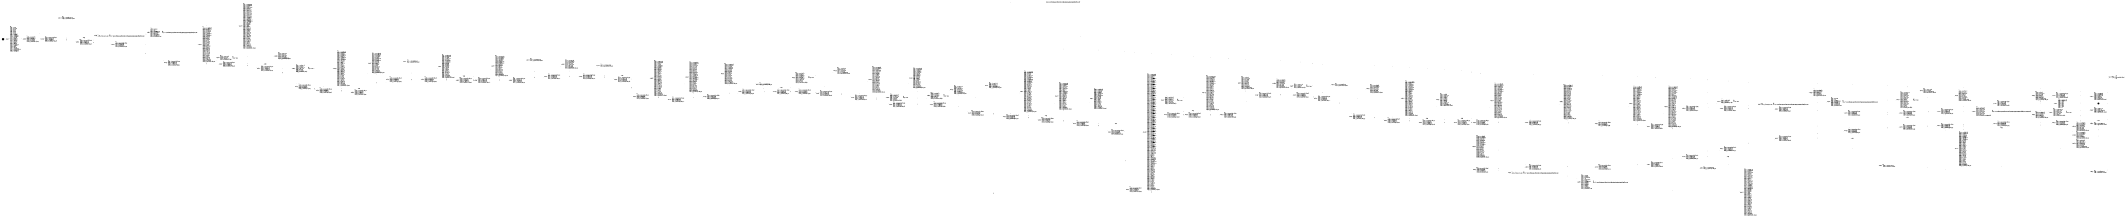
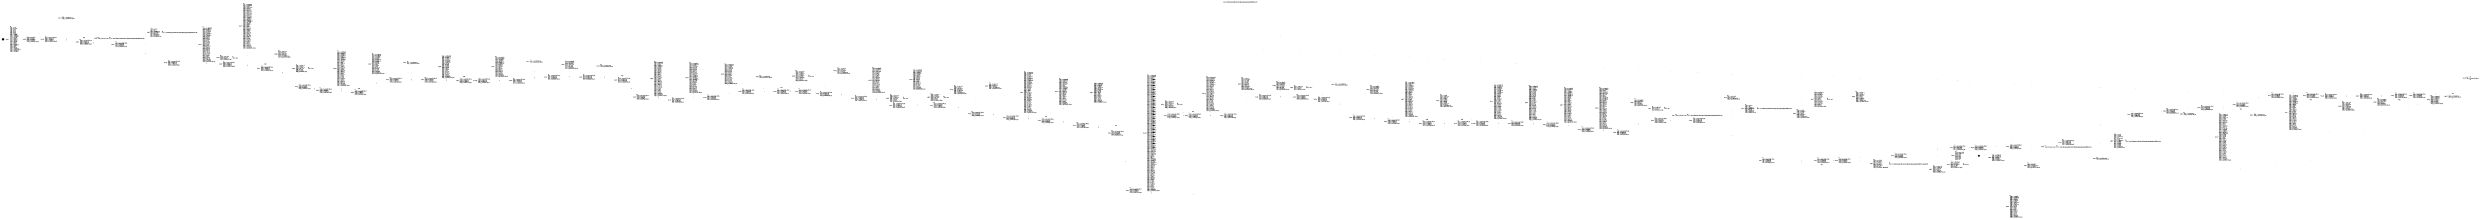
none -> (1979, 148)
